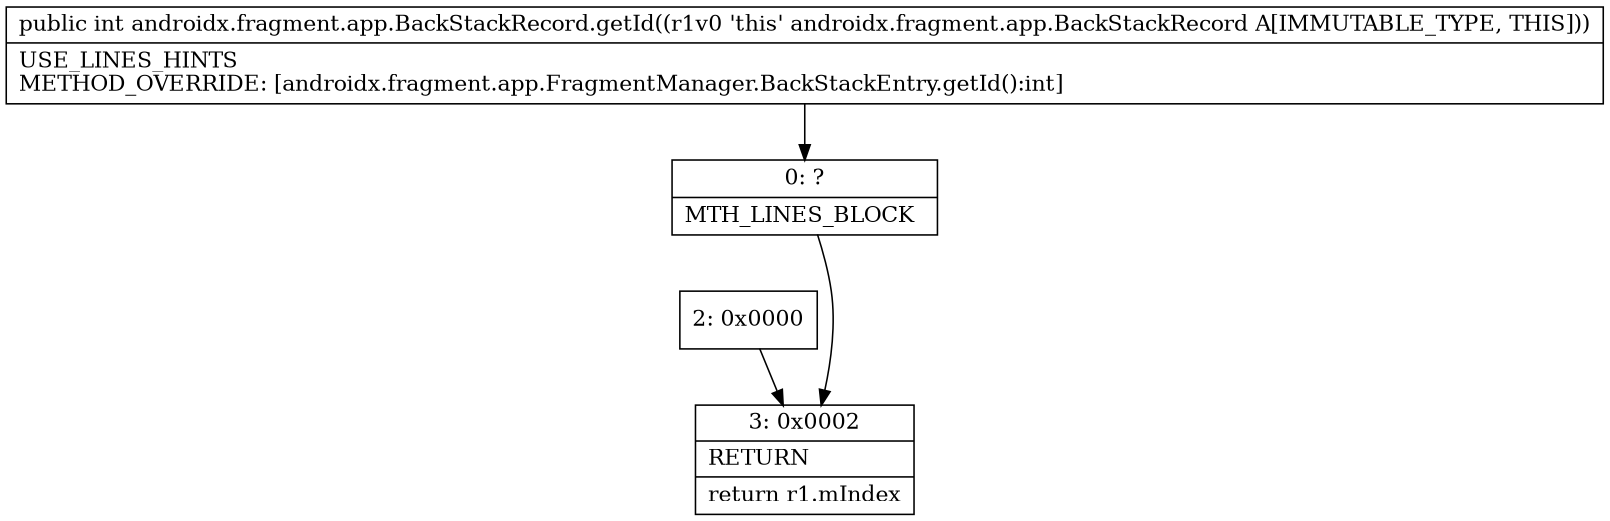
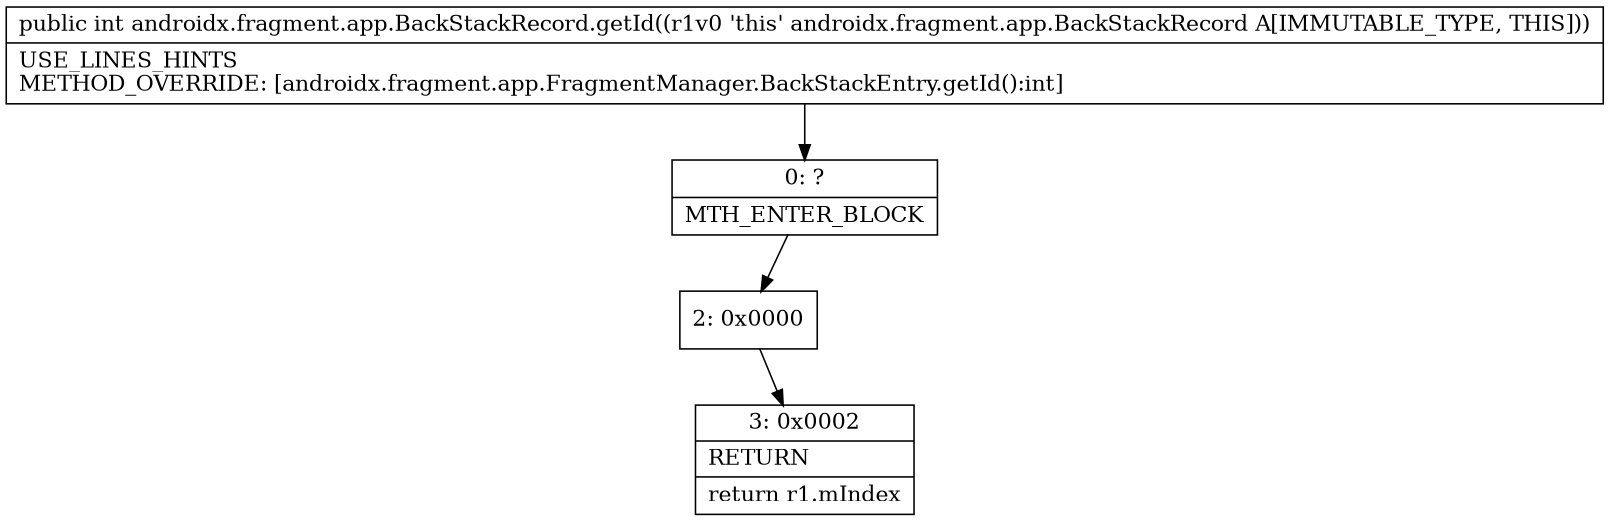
(800, 215) -> (805, 215)
(833, 312) -> (778, 256)
